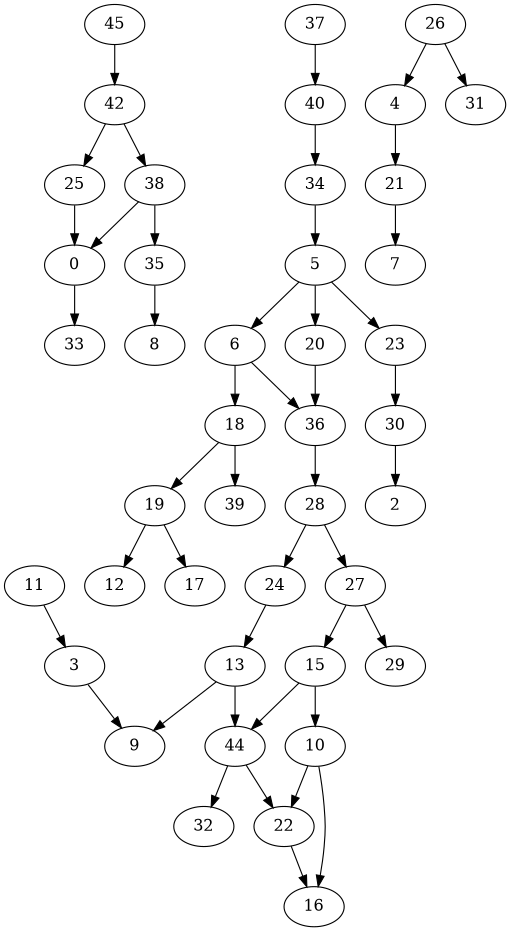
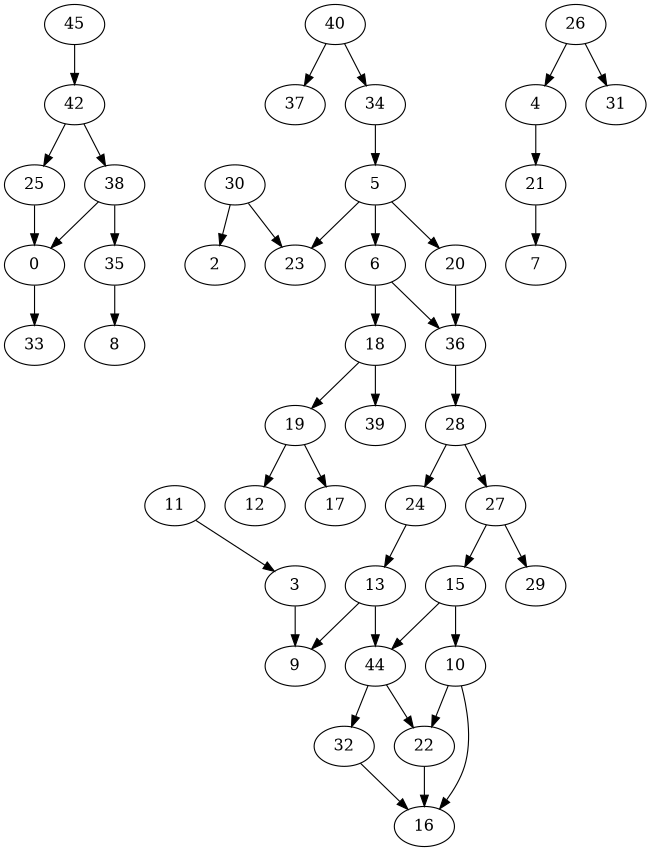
(315, 59) -> (318, 60)
(395, 380) -> (262, 221)
none -> (380, 782)
